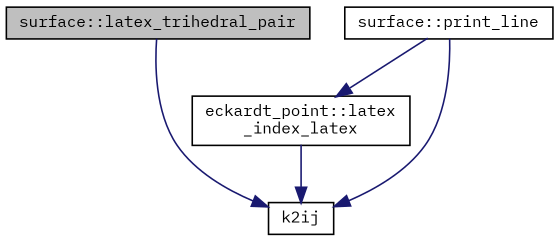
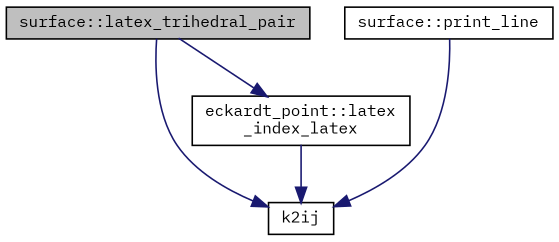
(389, 63) -> (216, 63)
